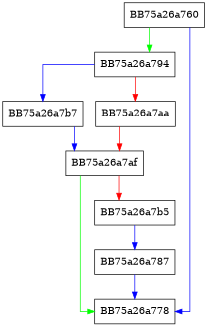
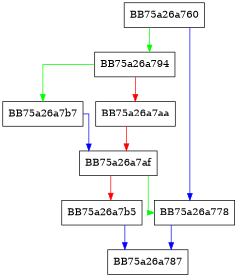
(54, 64) -> (54, 64)
(135, 283) -> (171, 234)
